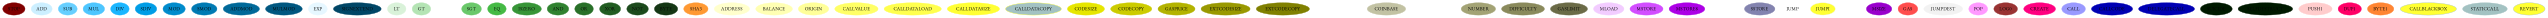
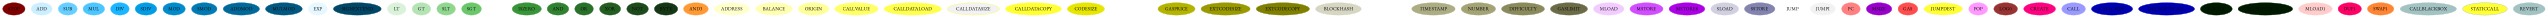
none -> (446, 9)
(497, 9) -> none
(696, 9) -> (696, 9)
(973, 9) -> (973, 9)
(1033, 9) -> (1033, 9)
(1131, 9) -> none
none -> (1338, 9)
(1386, 9) -> none
none -> (1433, 9)
none -> (1725, 9)
(1823, 9) -> (1823, 9)
none -> (1851, 9)
(1943, 9) -> (1943, 9)
(2315, 9) -> (2315, 9)
(2381, 9) -> (2381, 9)
(2428, 9) -> (2428, 9)
(2485, 9) -> (2485, 9)
(2529, 9) -> (2529, 9)
